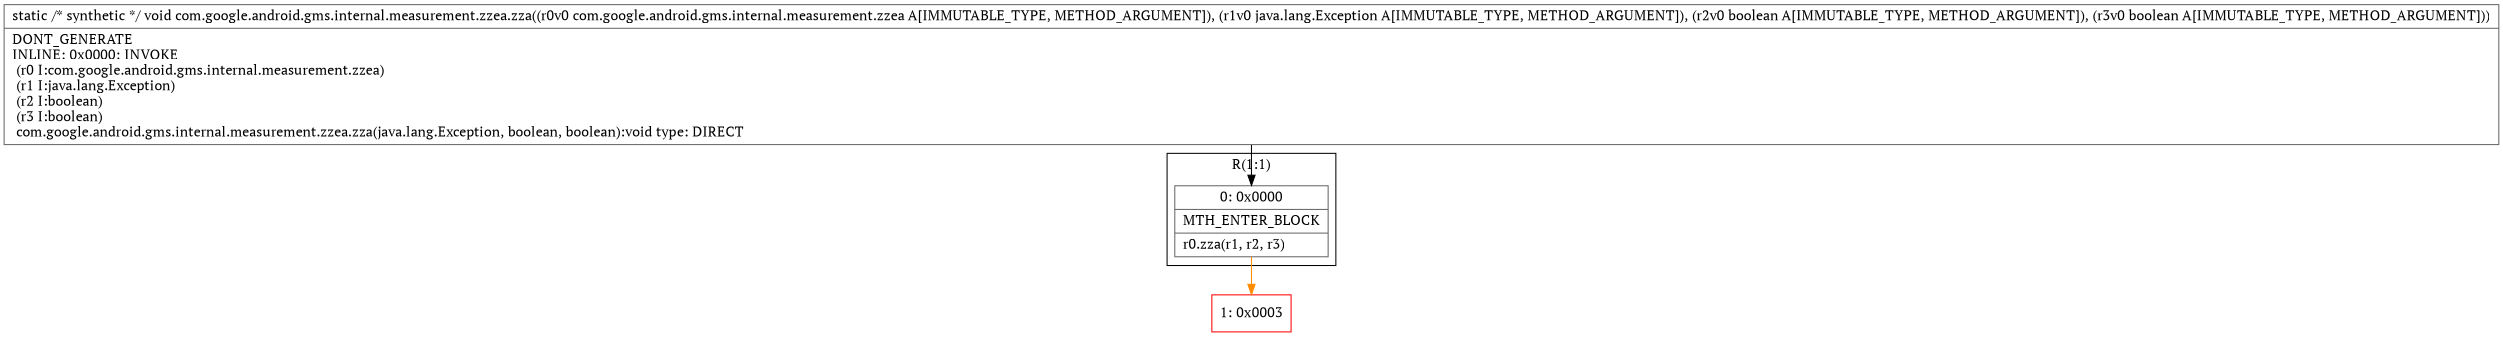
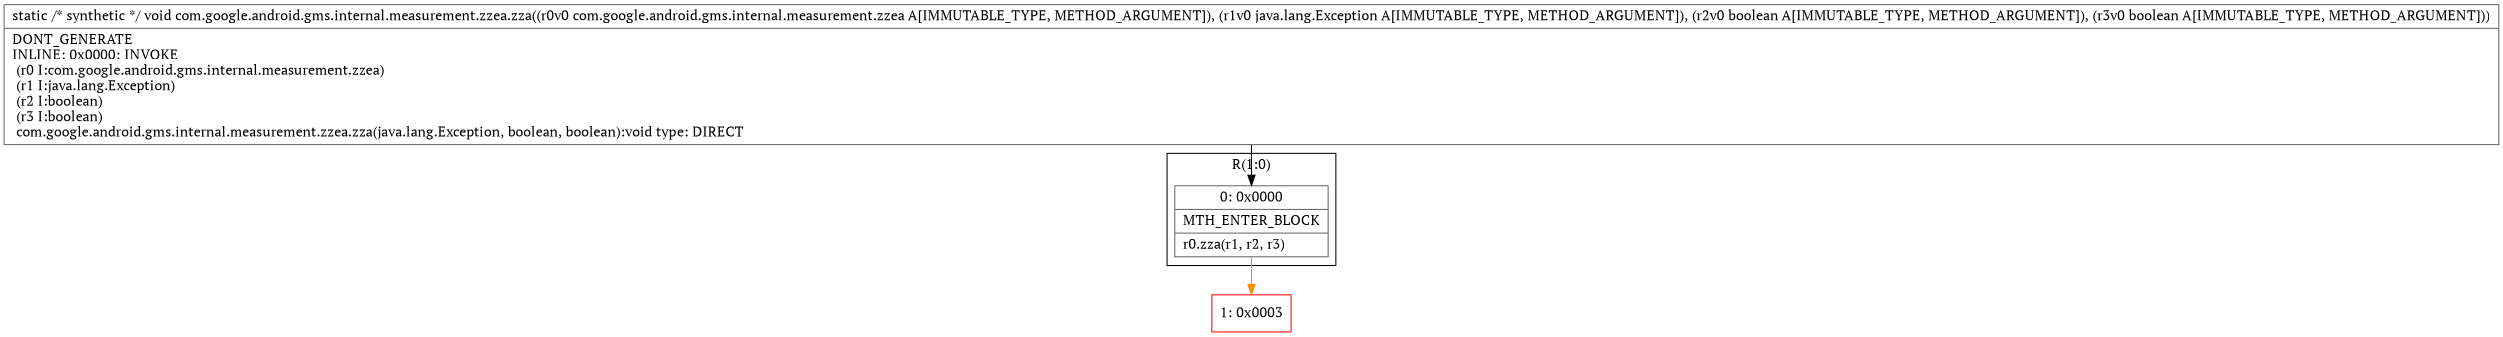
(1251, 165) -> (1251, 165)
